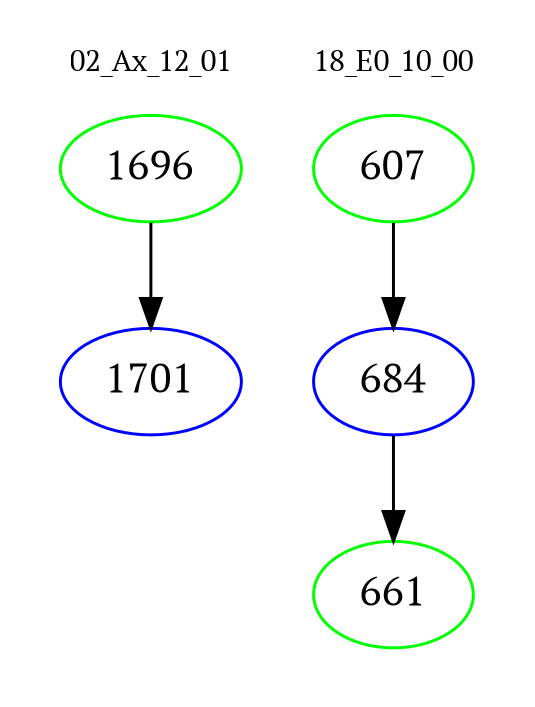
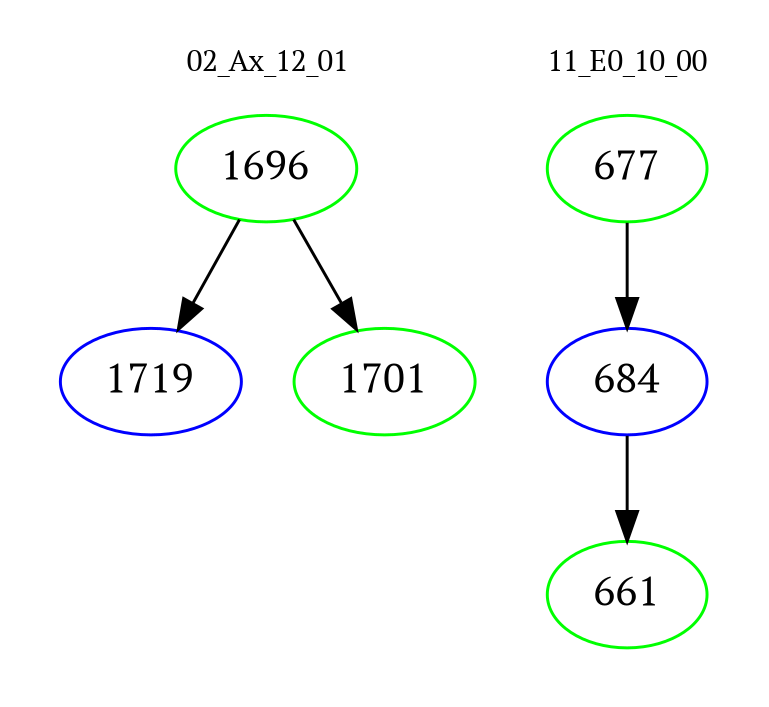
(395, 64) -> (629, 64)
(393, 169) -> (627, 169)
none -> (151, 382)
(151, 382) -> (385, 382)
